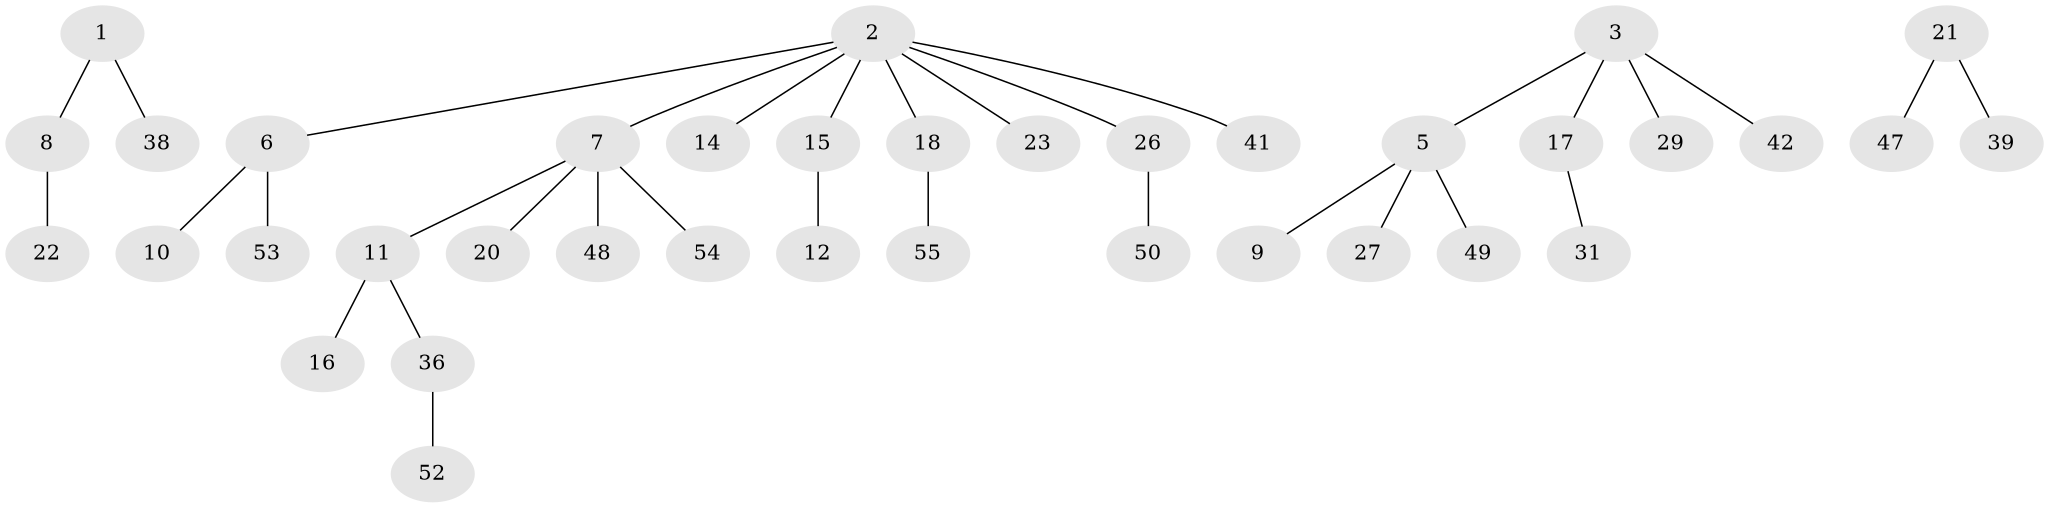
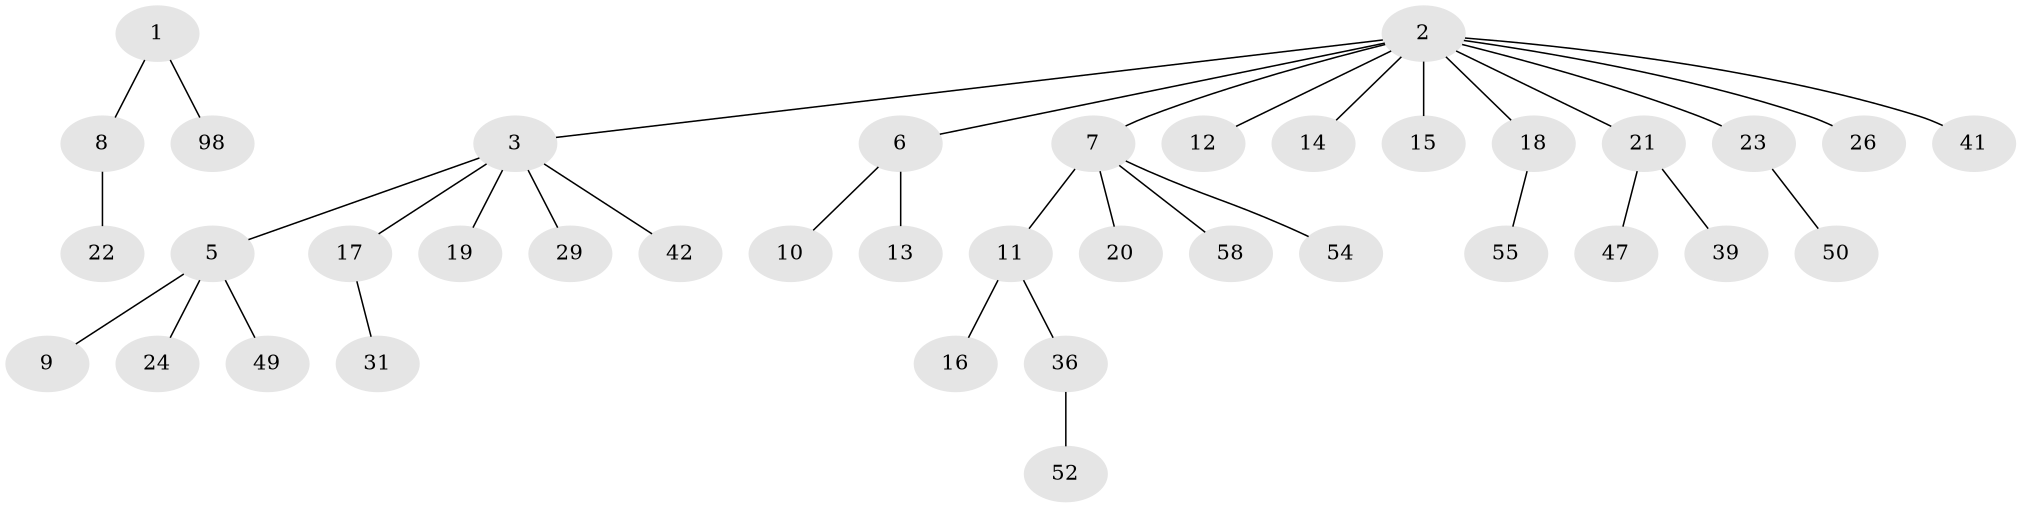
none -> (969, 89)
none -> (1534, 89)
(158, 144) -> (213, 144)
(818, 199) -> (1314, 89)
(1148, 199) -> (1795, 199)
(268, 254) -> (901, 254)
none -> (460, 254)
(598, 254) -> (1231, 254)
(1369, 254) -> (158, 364)
